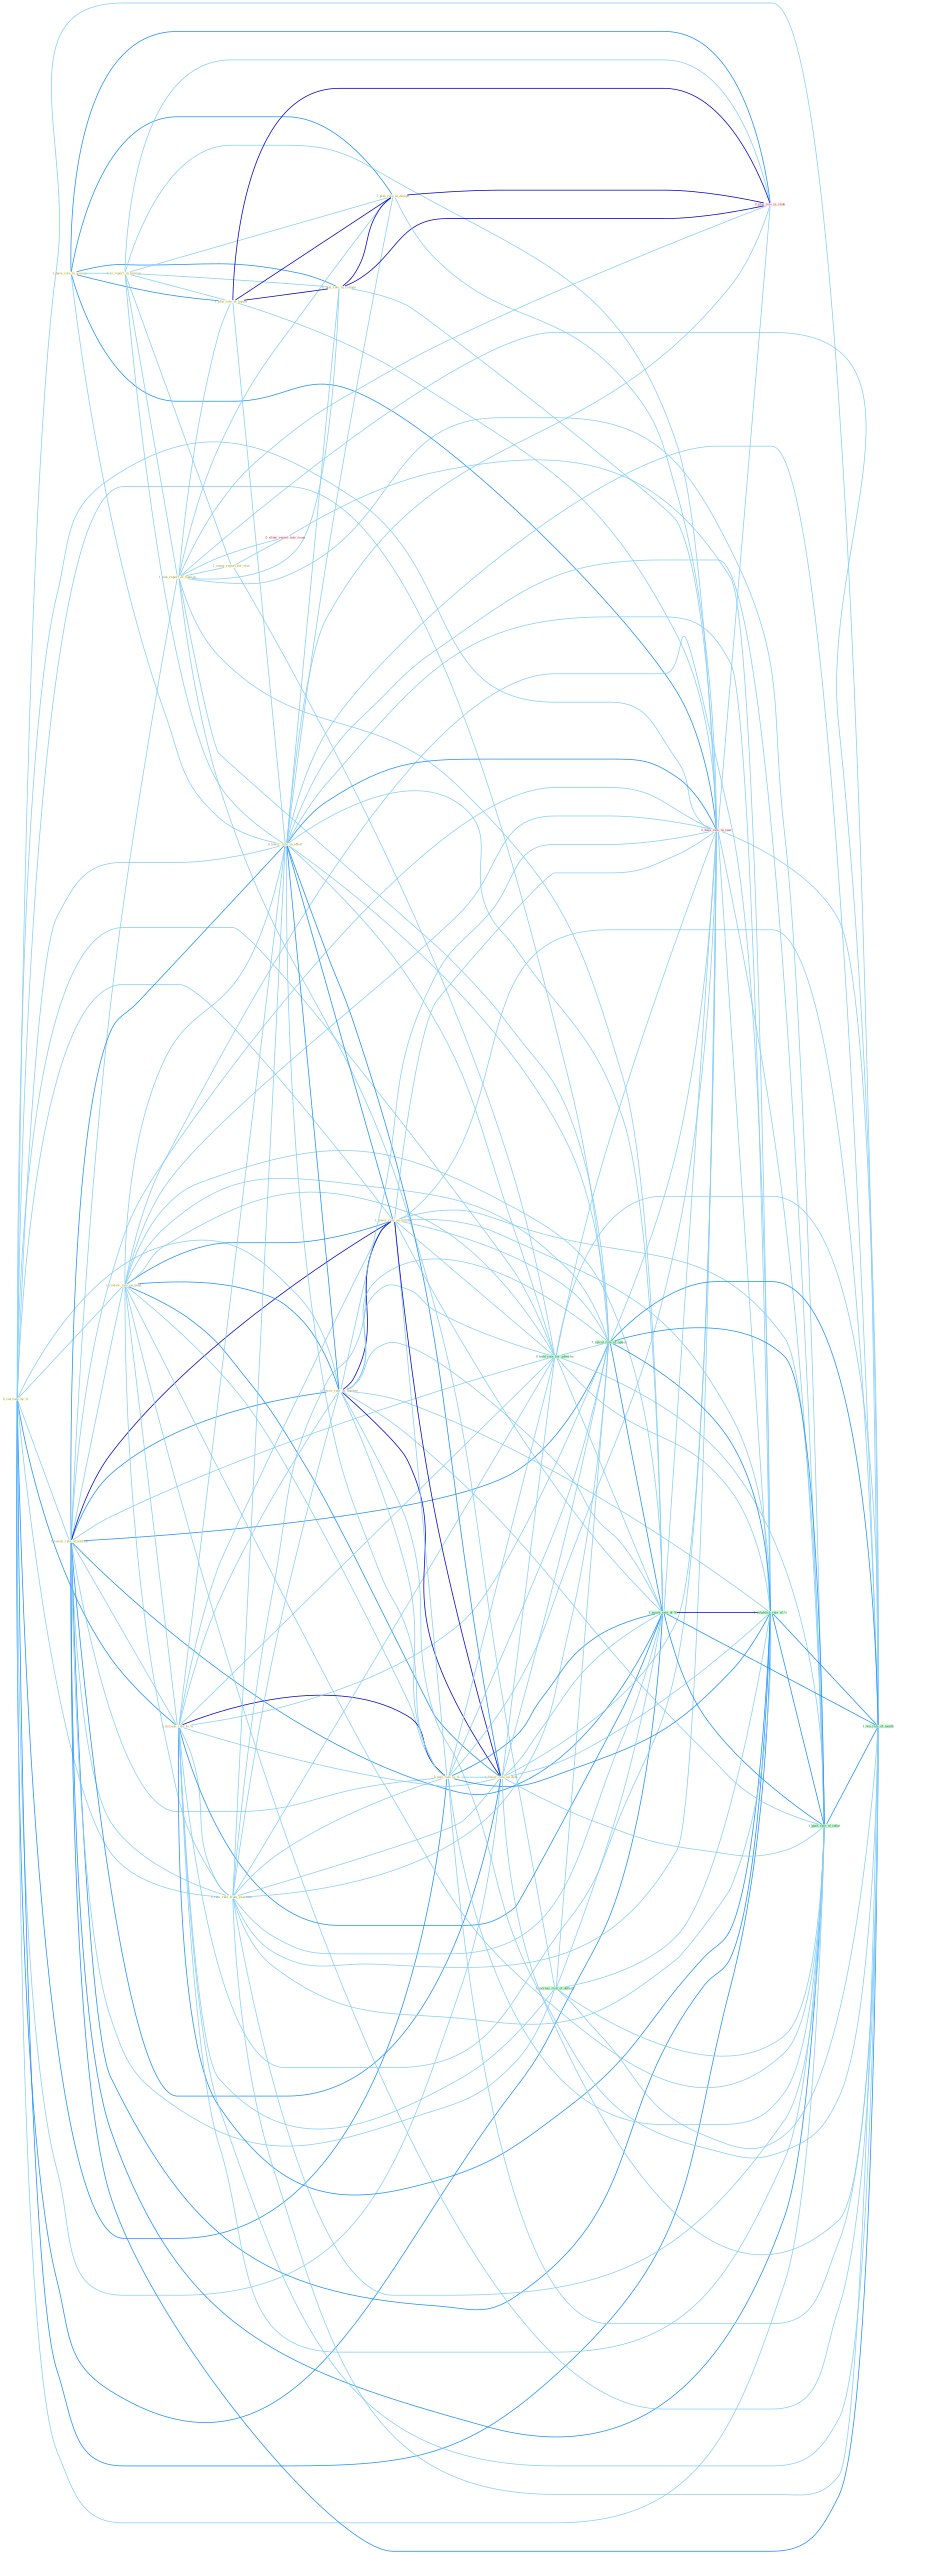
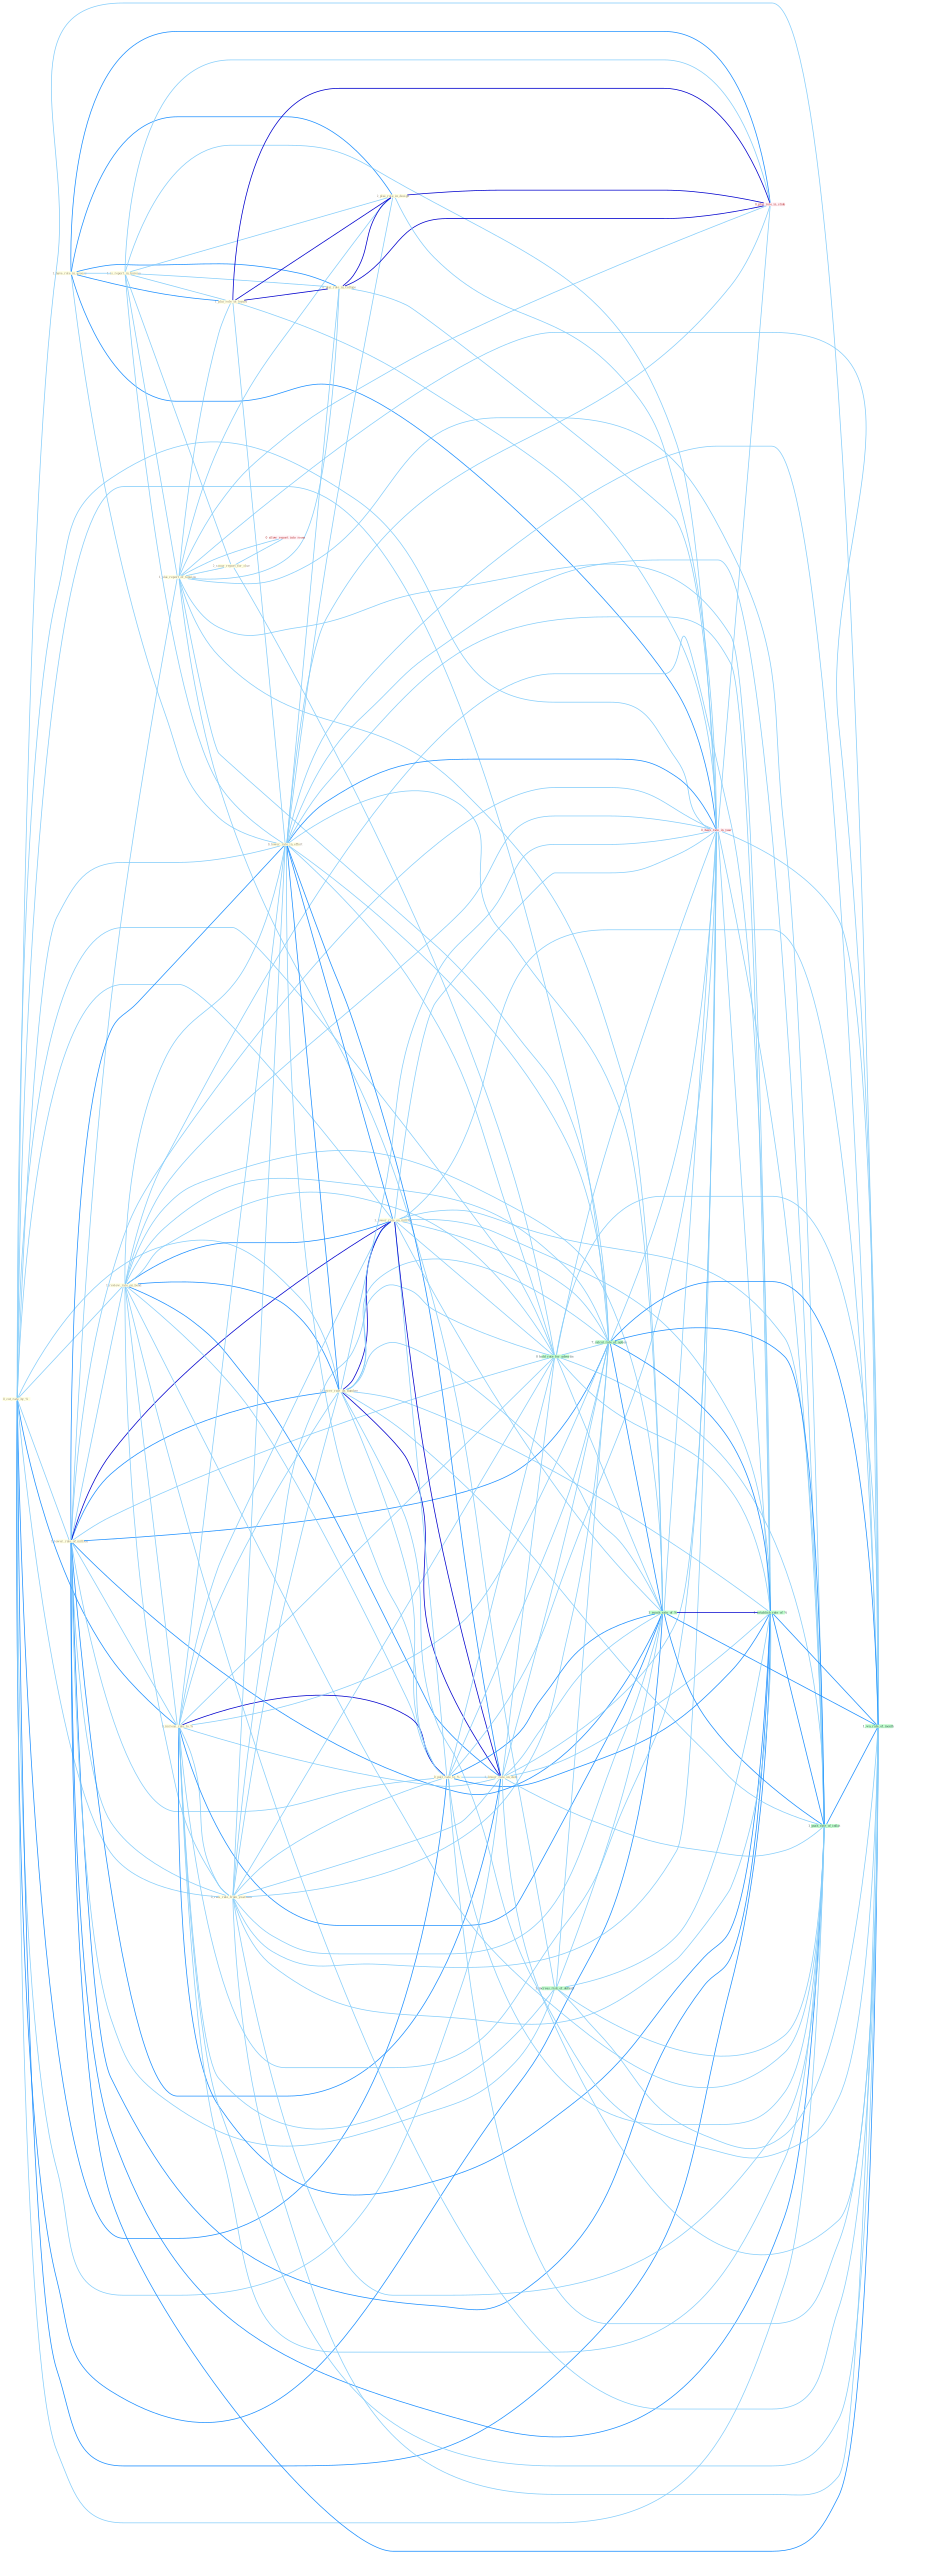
(751, 805) -> (721, 623)
